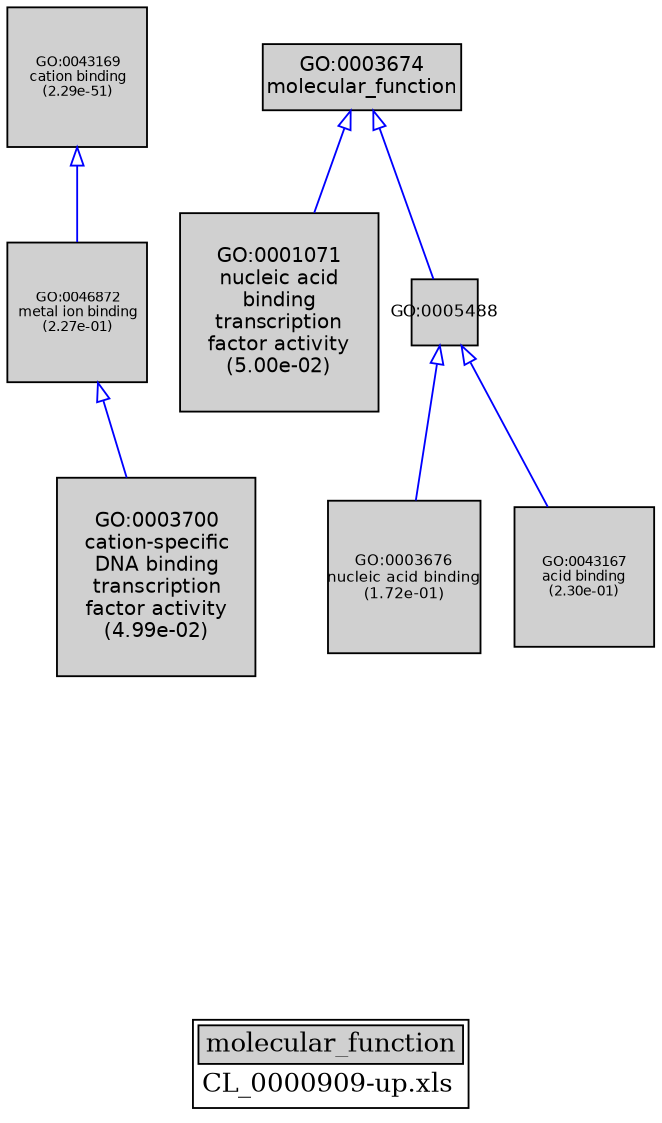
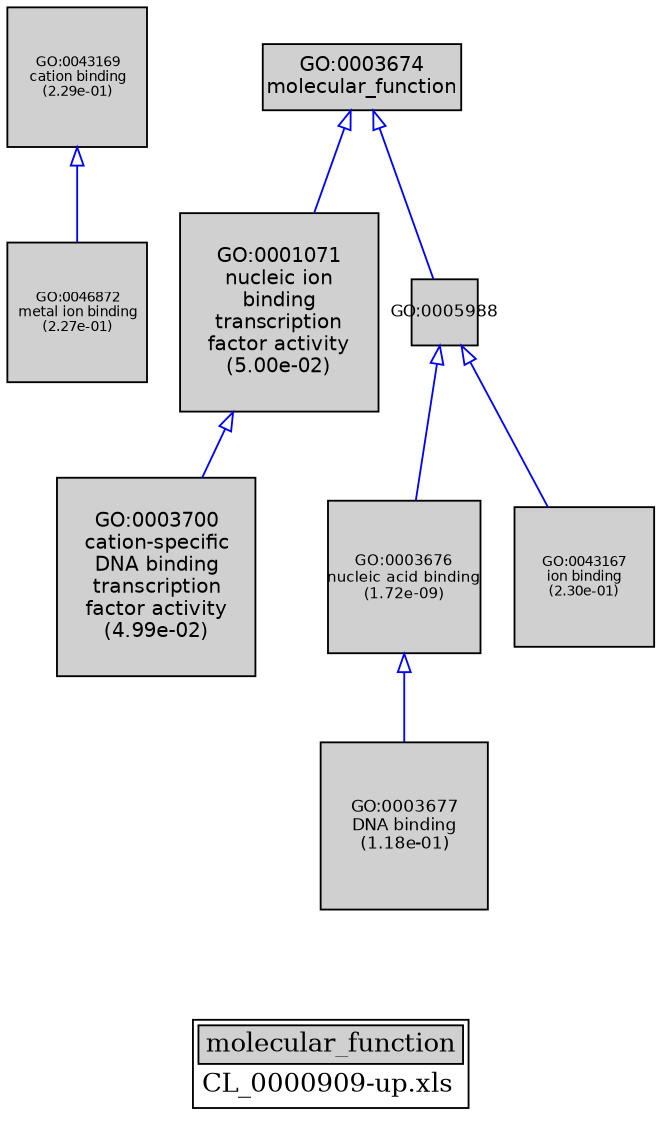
(78, 91) -> (78, 91)
(279, 278) -> (279, 278)
(445, 312) -> (445, 312)
(115, 439) -> (214, 453)
(584, 577) -> (584, 577)
(404, 594) -> (404, 594)
none -> (404, 826)
